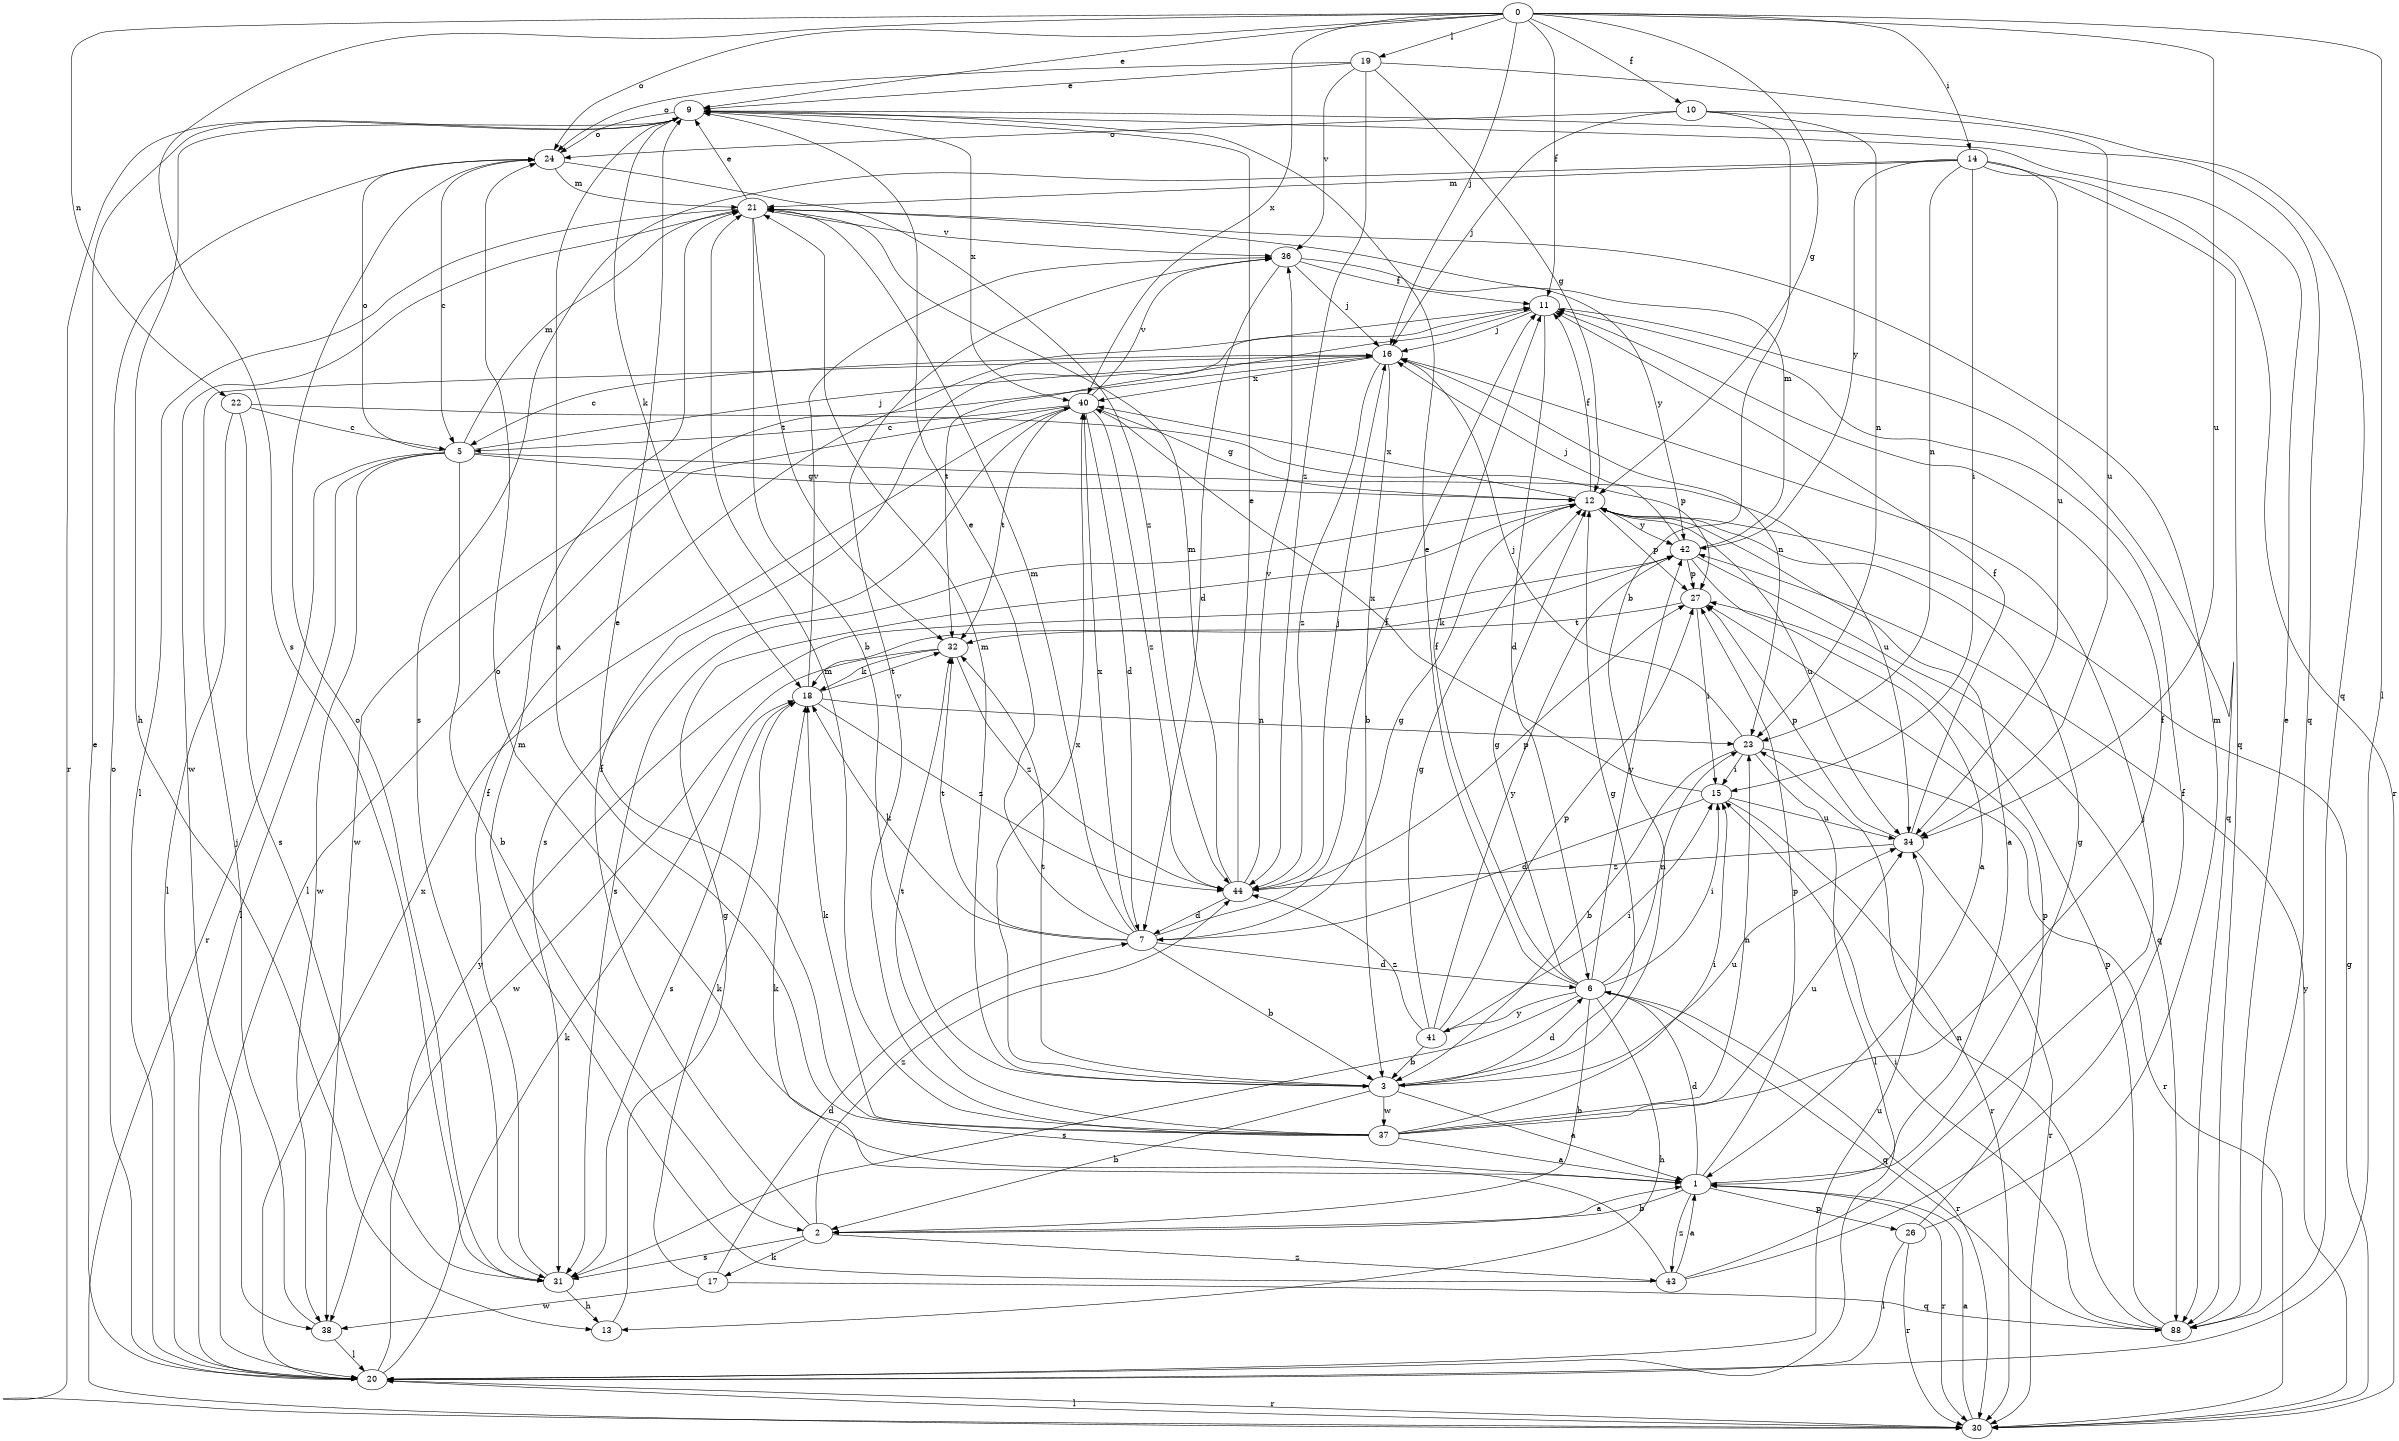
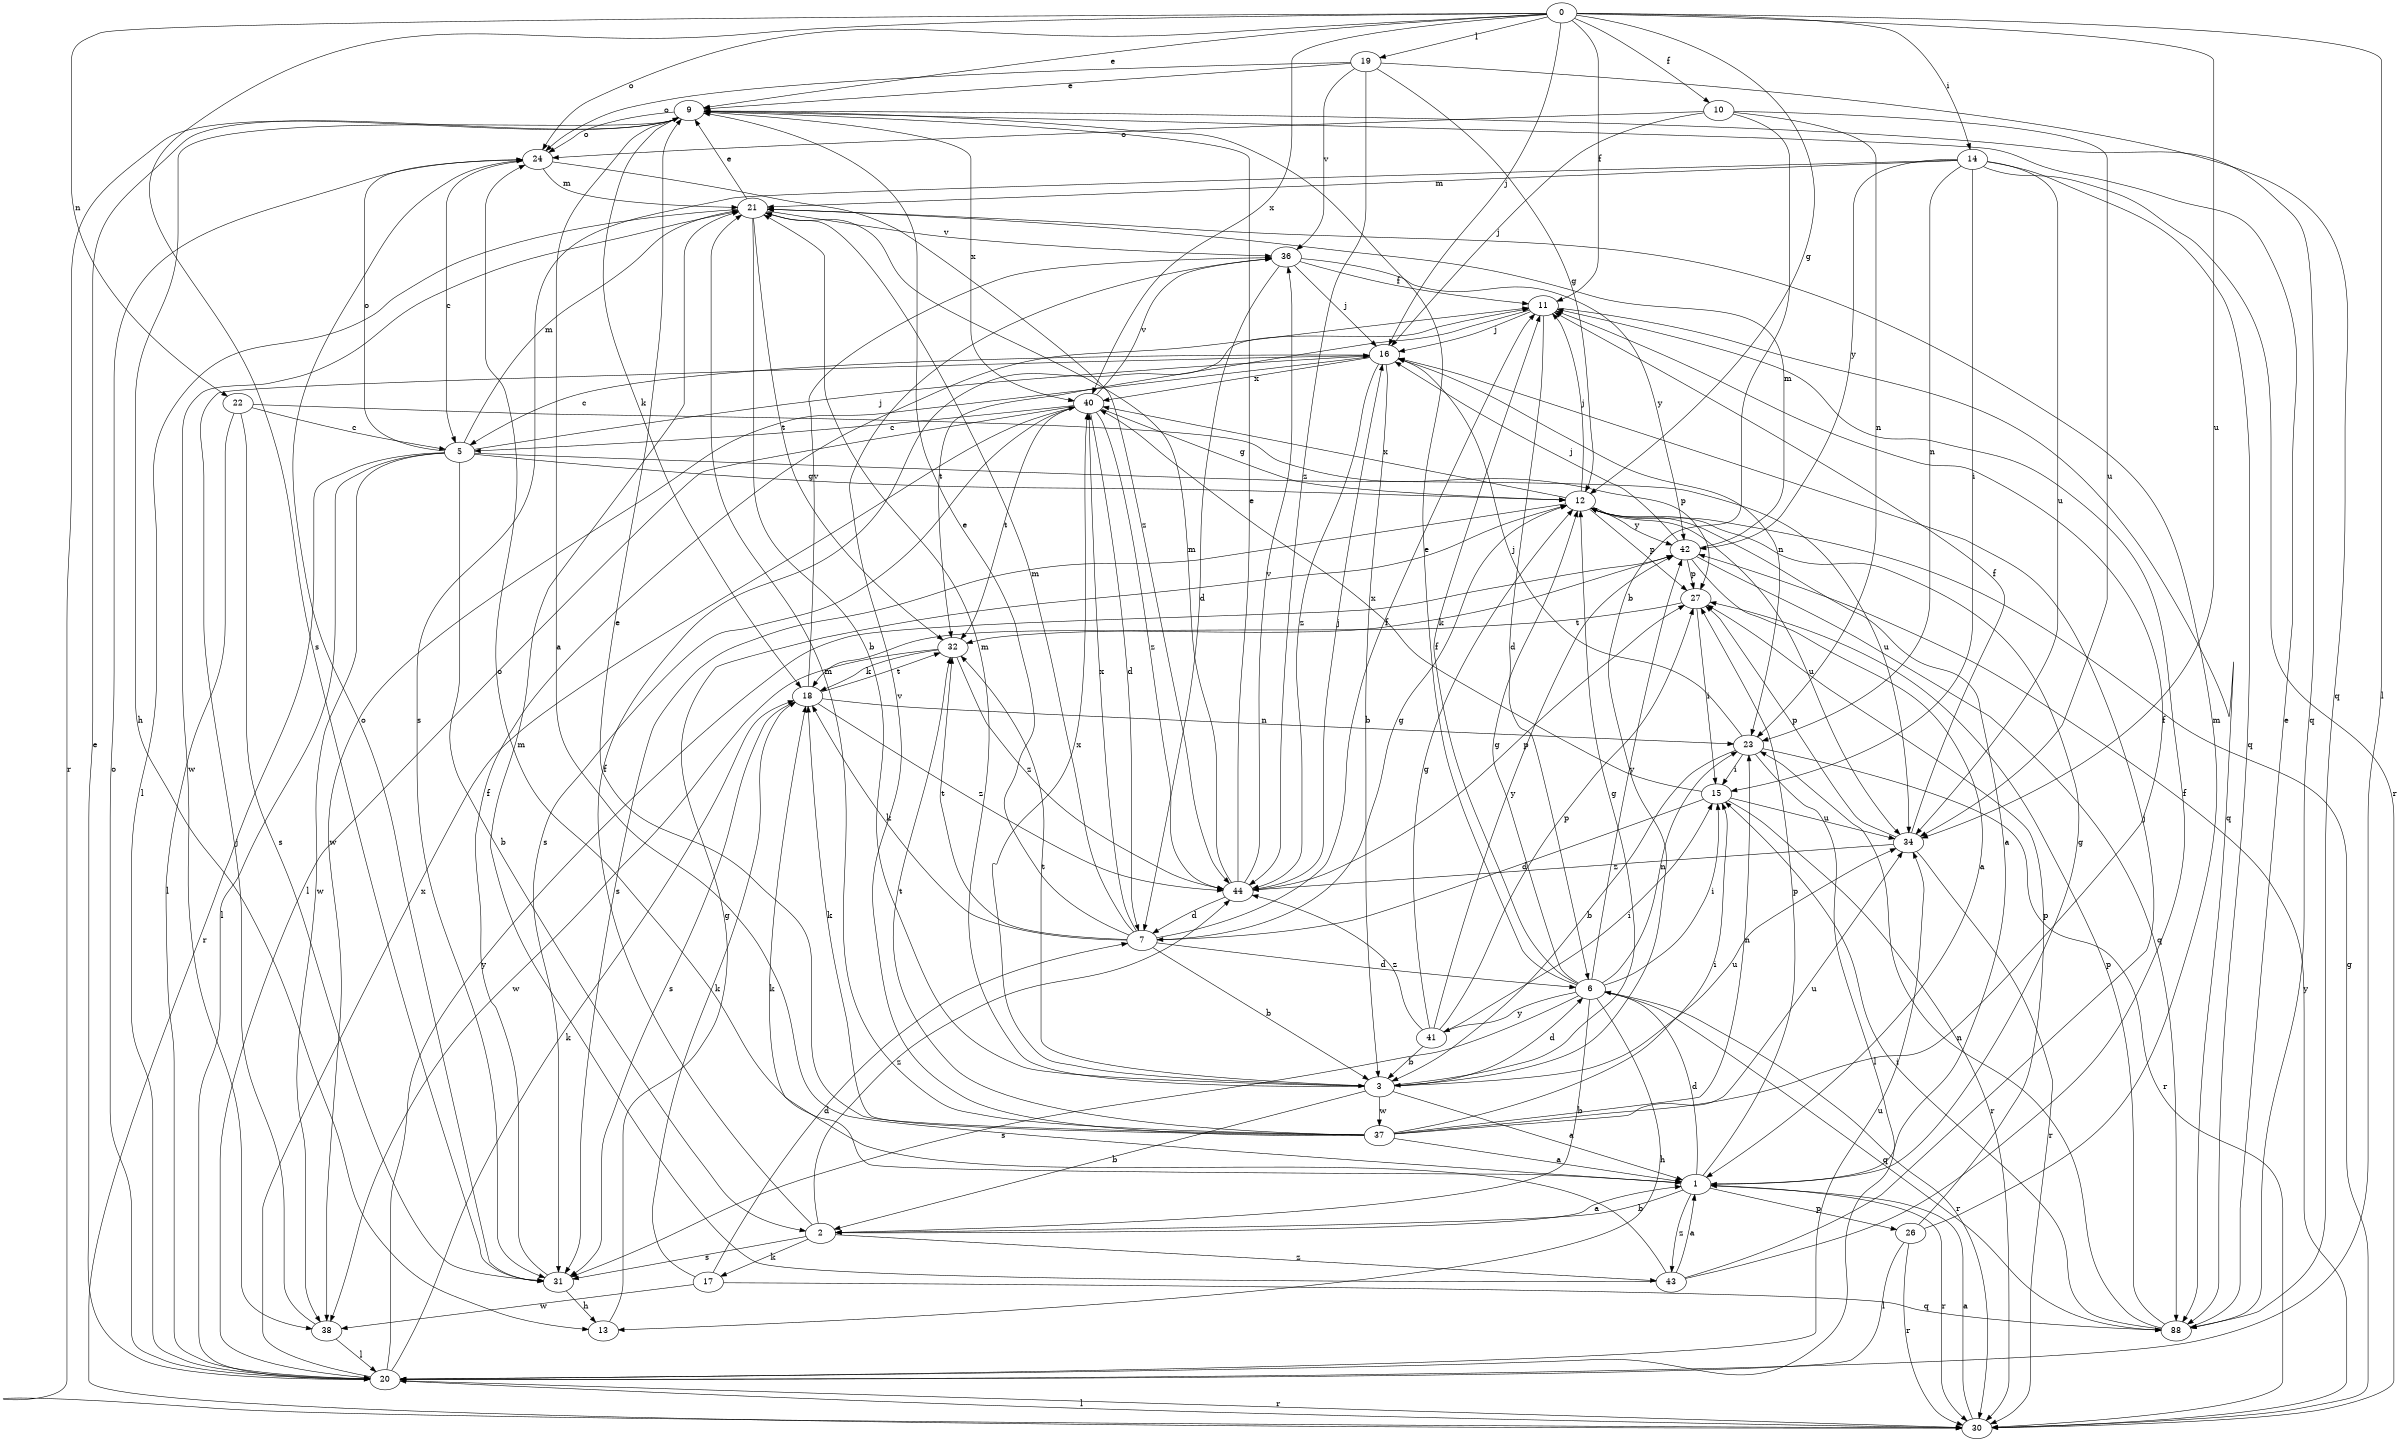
(1588, 403) -> (1583, 403)
